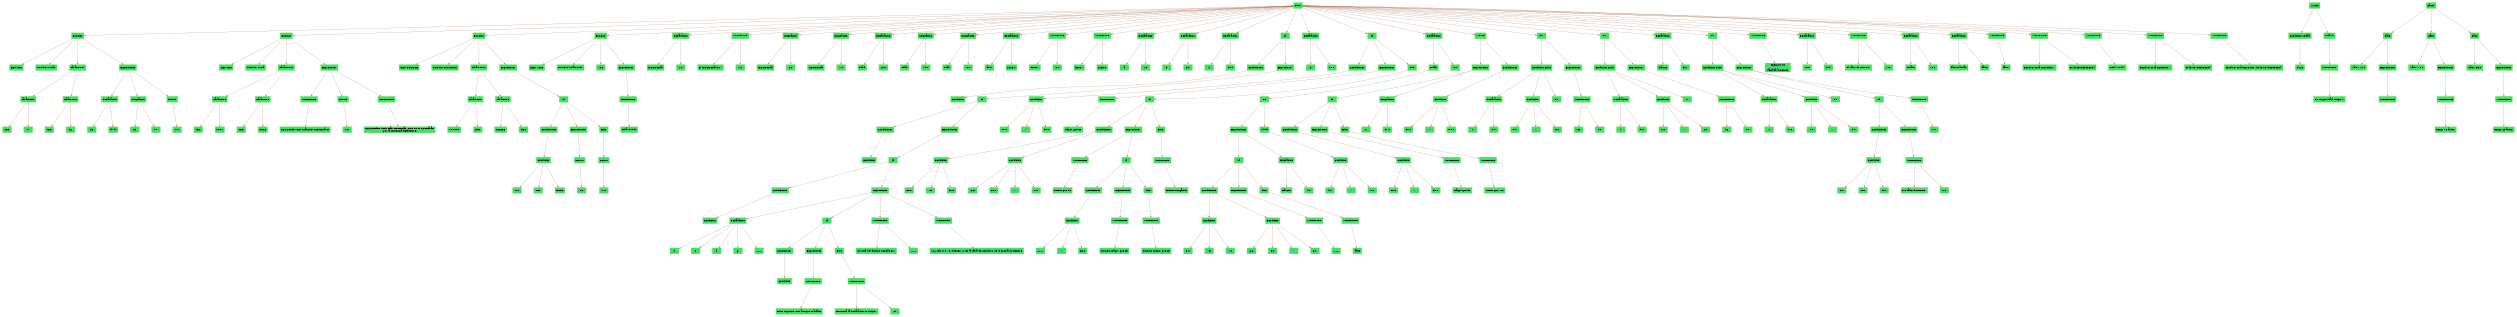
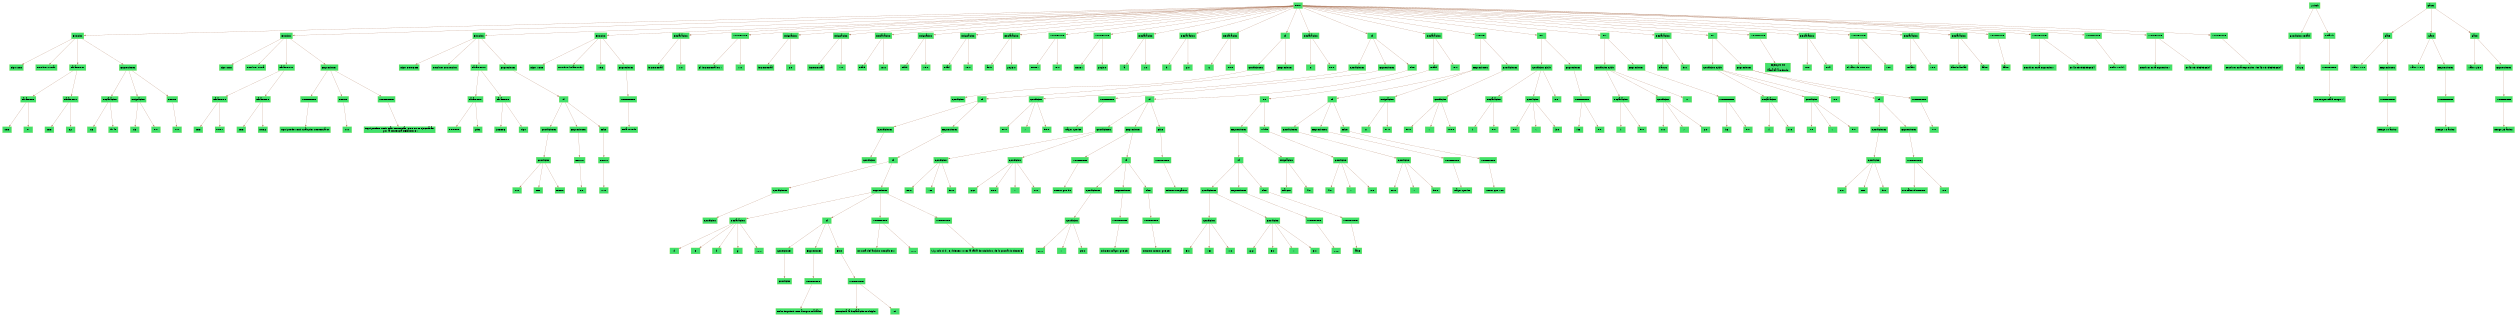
(2475, 68) -> (2475, 68)
none -> (2388, 130)
